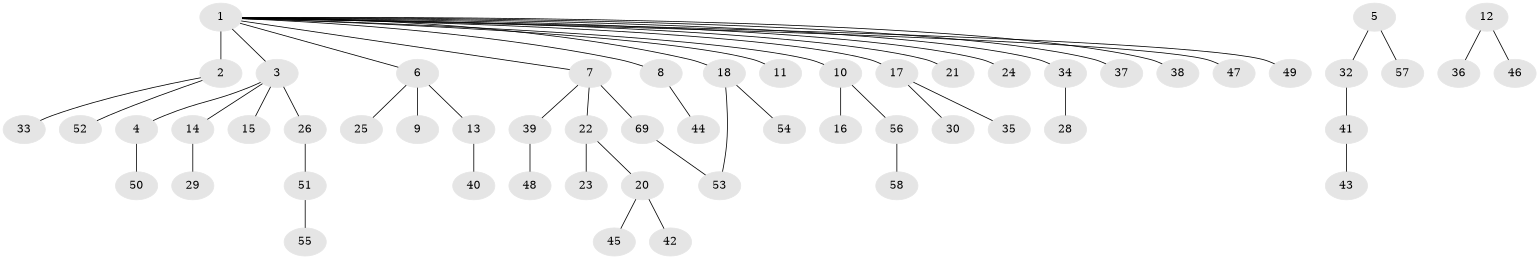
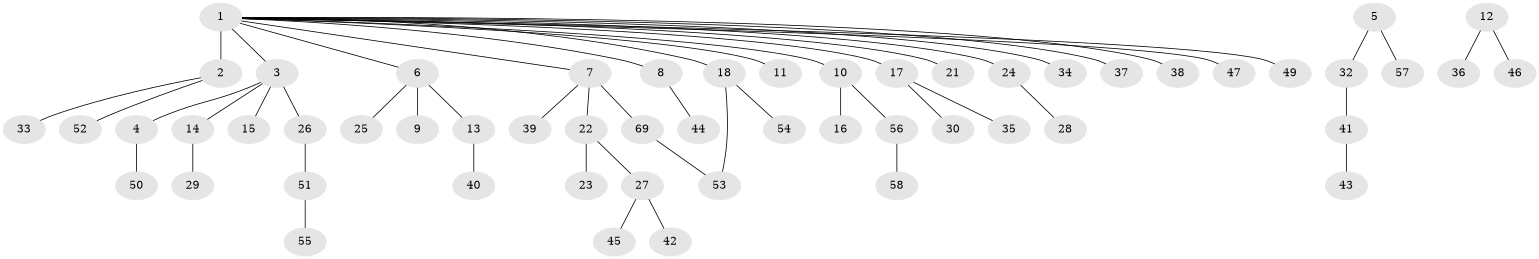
(1065, 102) -> (1037, 101)
(530, 186) -> none
(642, 186) -> (642, 186)
